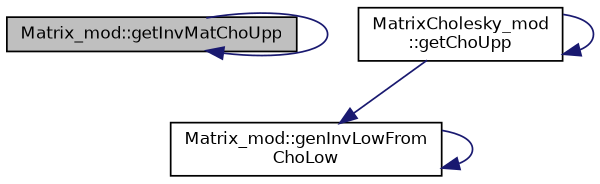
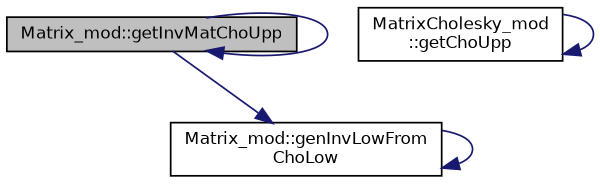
(390, 87) -> (215, 82)
